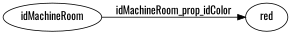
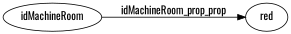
(174, 11) -> (174, 11)
